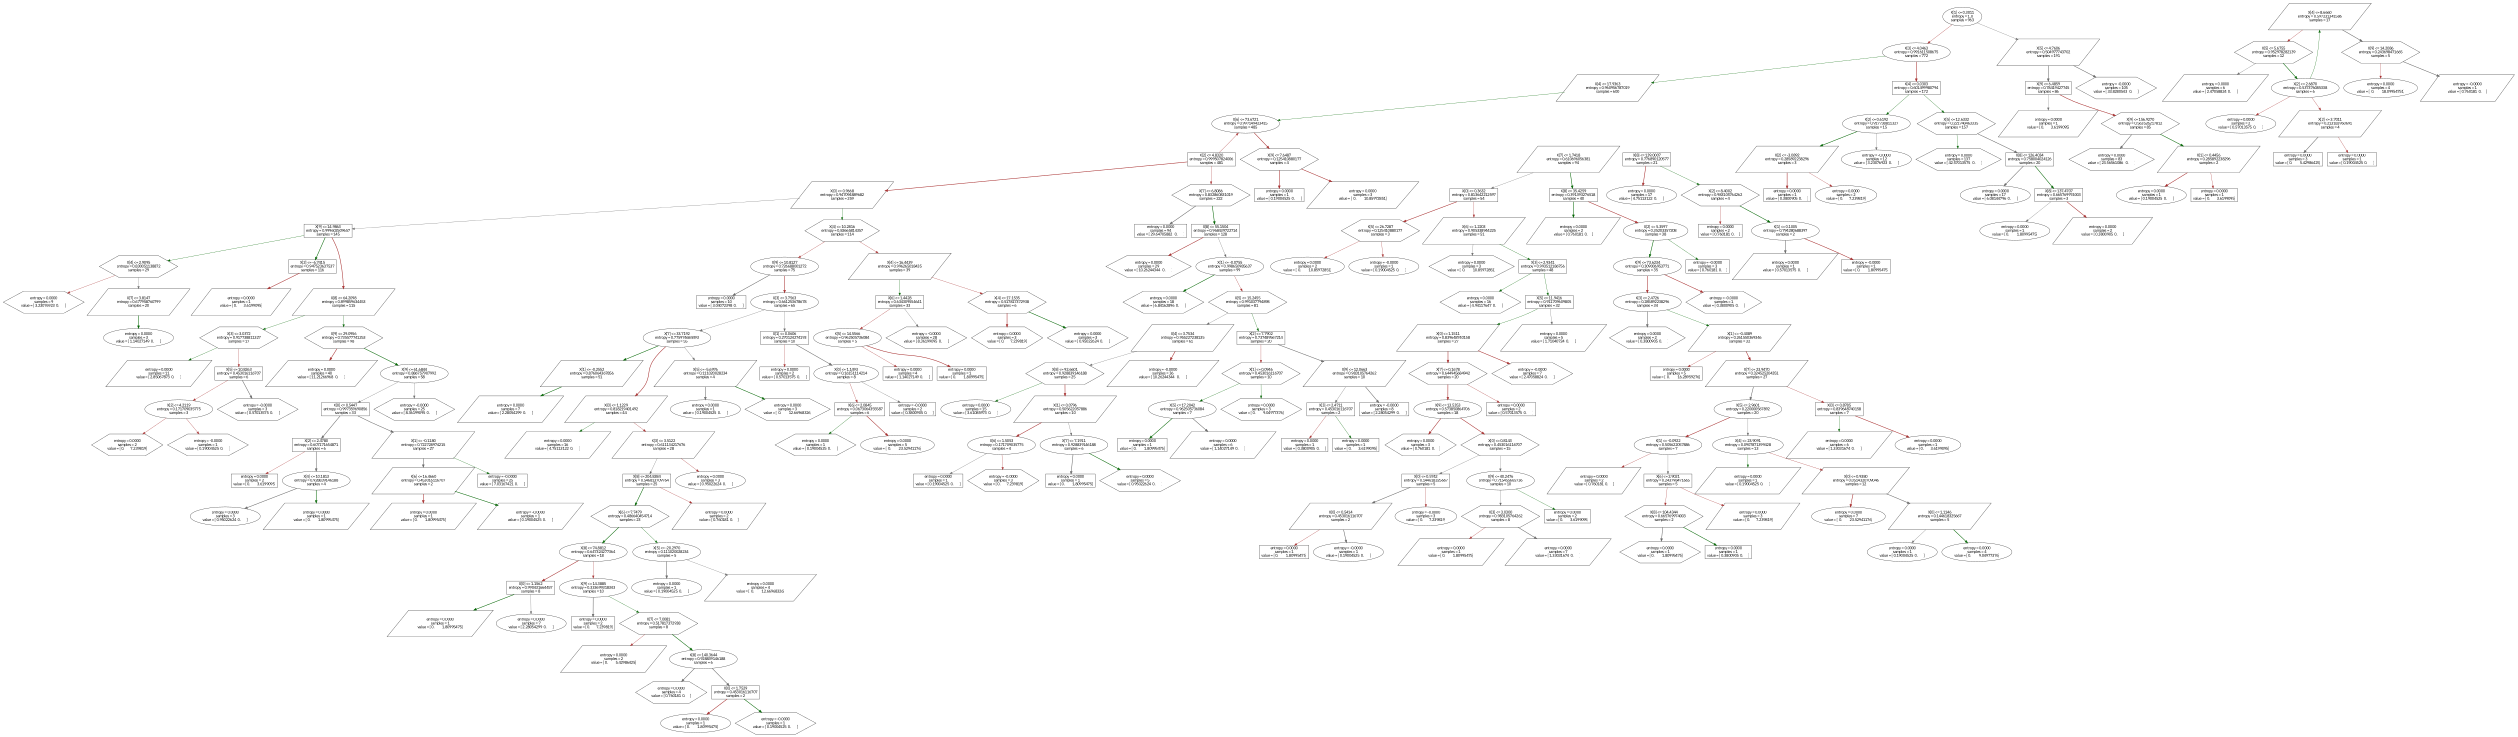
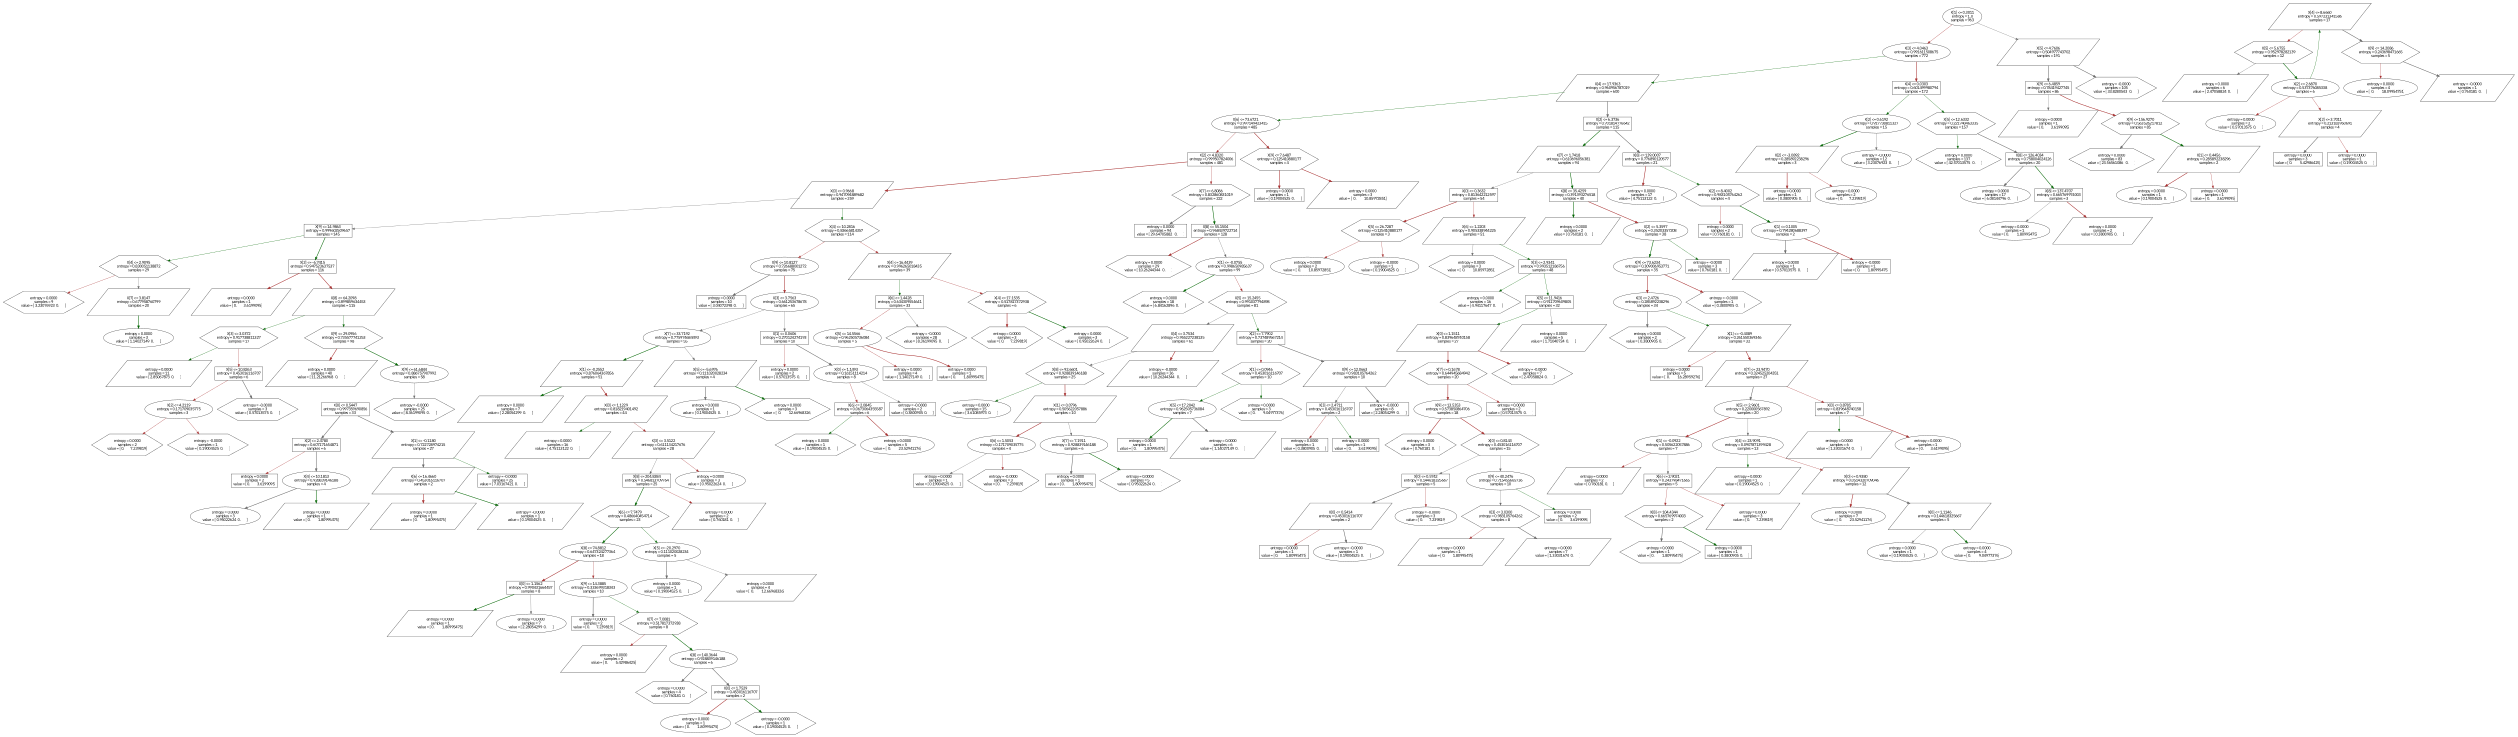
none -> (1608, 124)
(1228, 144) -> (1227, 142)
(341, 261) -> (324, 280)
(649, 369) -> (603, 390)
(379, 392) -> none
